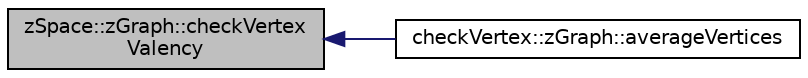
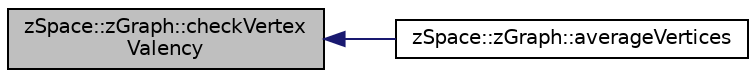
(598, 39) -> (572, 39)
